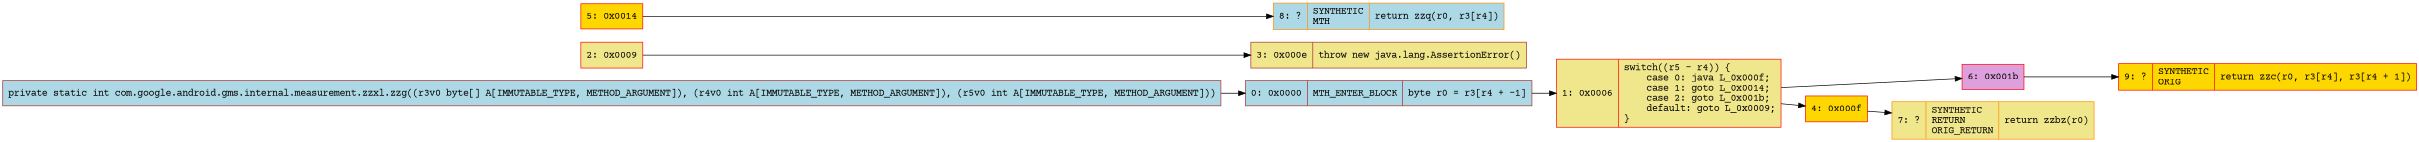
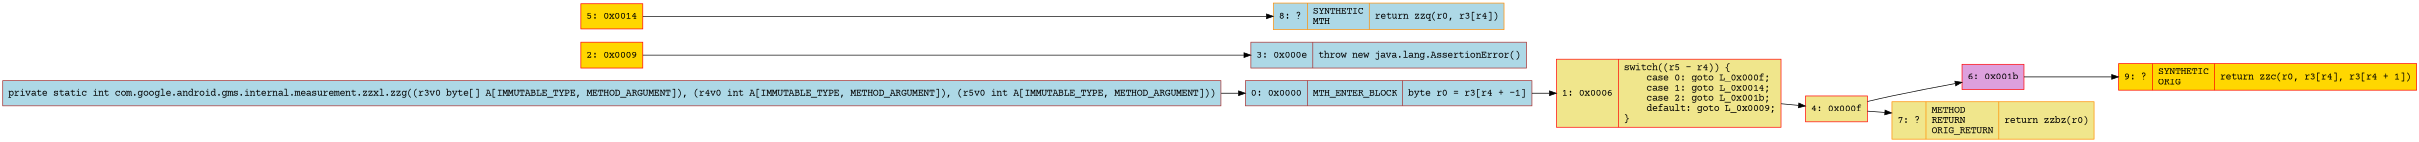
(612, 55) -> (612, 55)
(1389, 55) -> (1389, 55)
(1697, 78) -> (1697, 78)
(1868, 83) -> (1911, 92)
(1836, 109) -> (1836, 109)
(1957, 110) -> (1948, 110)
